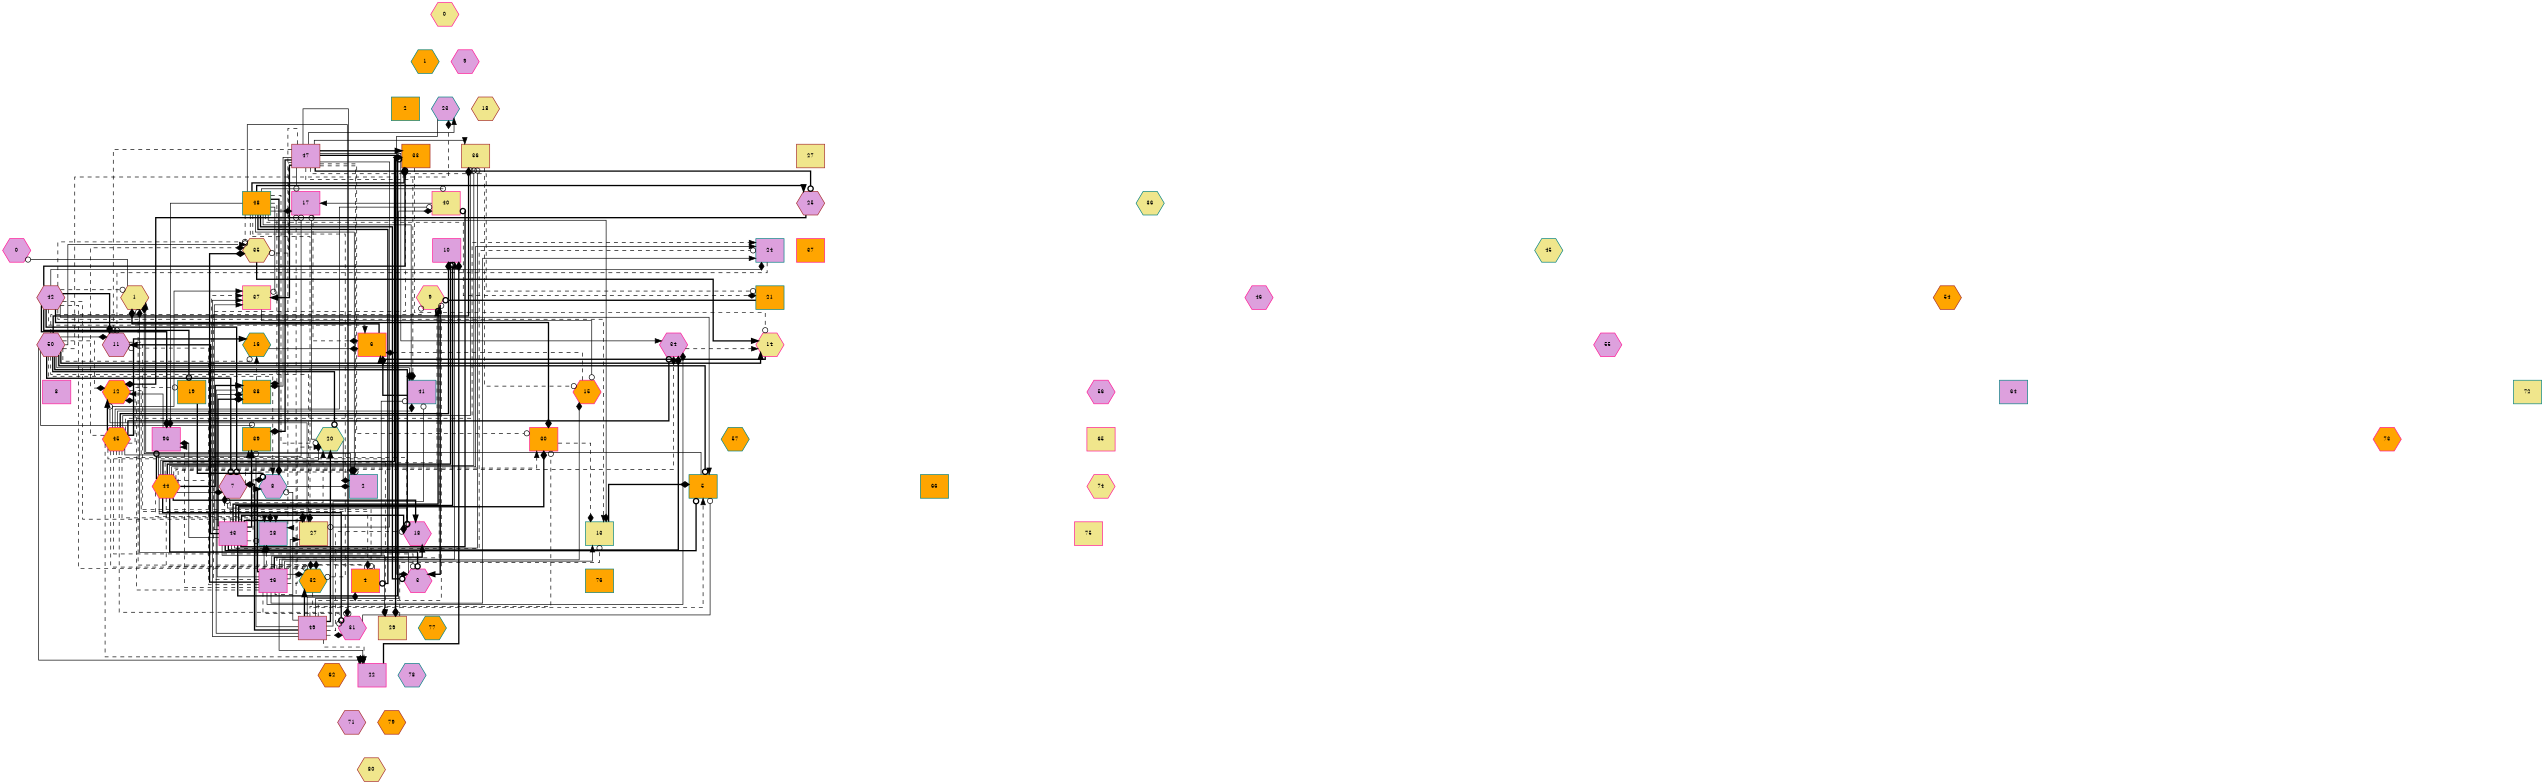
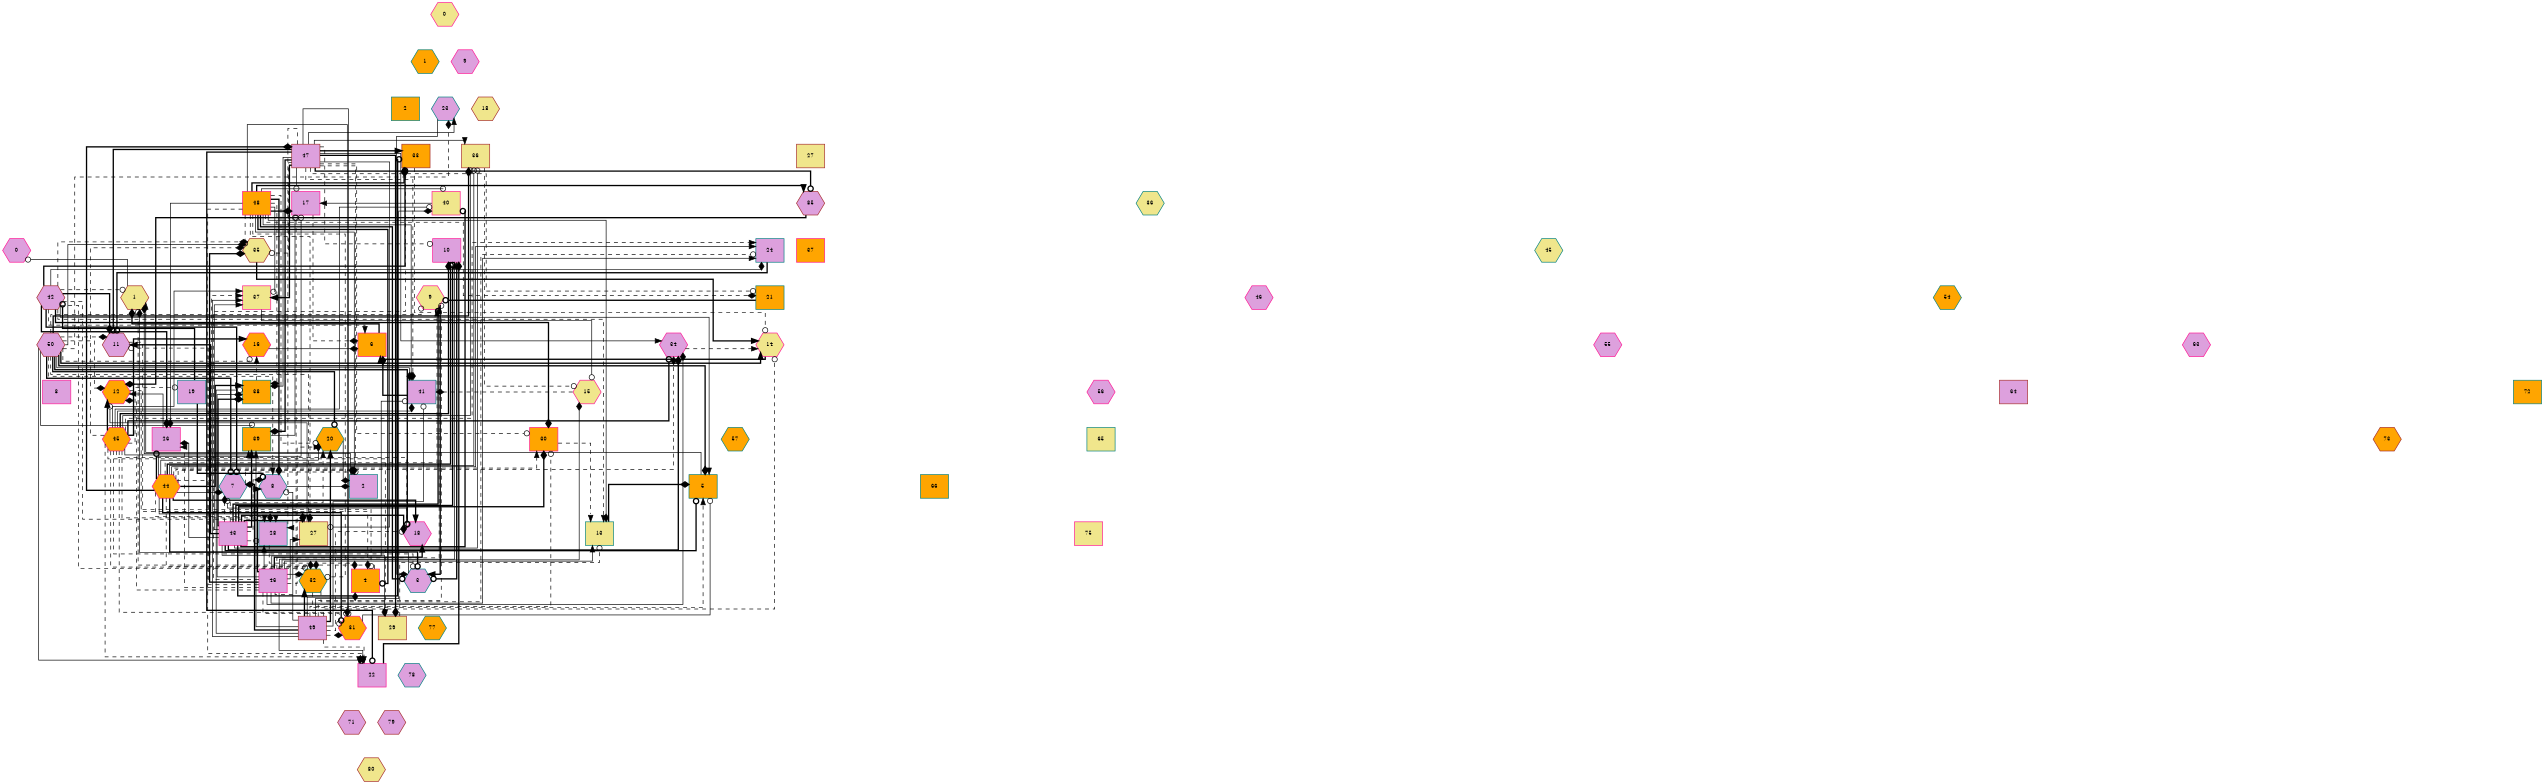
(113, 149) -> (113, 158)
(257, 203) -> (257, 203)
(811, 203) -> (811, 203)
(277, 211) -> (277, 211)
(127, 242) -> (127, 242)
none -> (325, 244)
(504, 250) -> (495, 254)
(68, 252) -> (68, 252)
(420, 273) -> (420, 273)
(1947, 298) -> (1947, 298)
(128, 330) -> (144, 328)
(312, 332) -> (295, 340)
(80, 337) -> (80, 337)
(257, 345) -> (257, 345)
none -> (2196, 345)
(502, 353) -> (508, 392)
(428, 366) -> (428, 366)
(192, 392) -> (192, 392)
(587, 392) -> (587, 392)
(2014, 392) -> (2014, 392)
(2527, 392) -> (2527, 392)
(395, 431) -> (87, 284)
none -> (457, 431)
(166, 439) -> (166, 439)
(330, 439) -> (330, 439)
(1101, 439) -> (1101, 439)
(2387, 439) -> (2387, 439)
none -> (207, 445)
(591, 462) -> (591, 462)
(233, 486) -> (233, 486)
(1101, 486) -> none
(256, 563) -> (256, 563)
(312, 564) -> (303, 563)
(418, 581) -> (418, 581)
(600, 581) -> none
none -> (722, 609)
none -> (208, 621)
(352, 628) -> (352, 628)
(332, 675) -> none
(392, 722) -> (392, 722)
